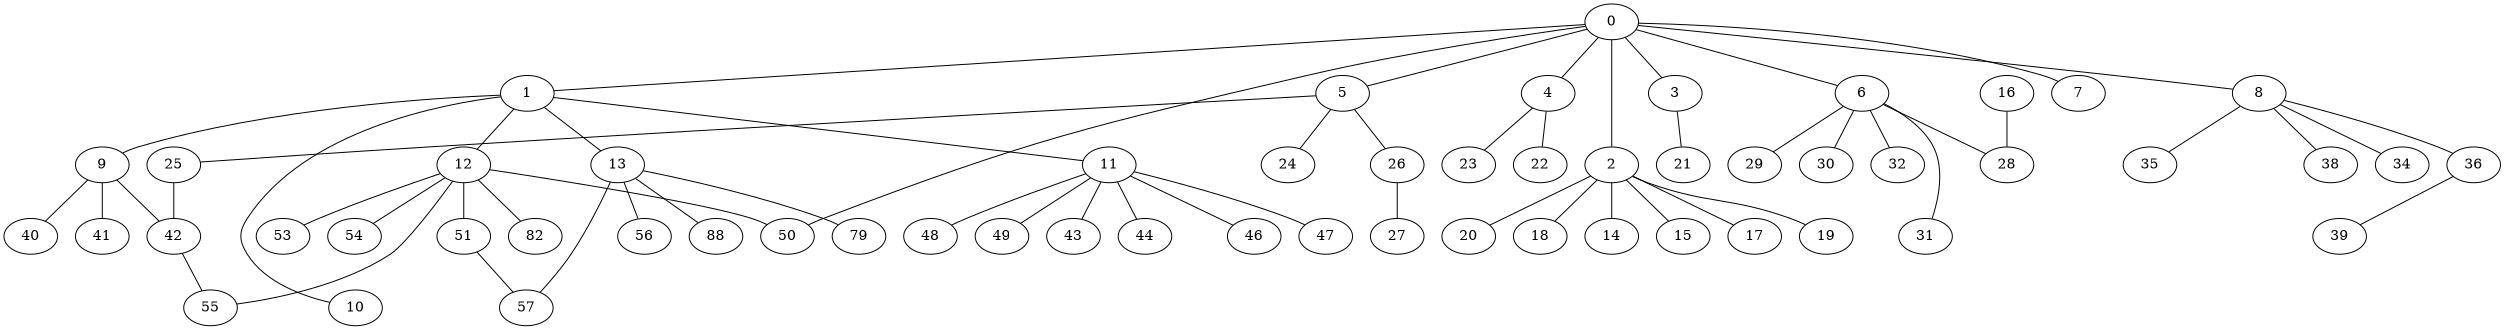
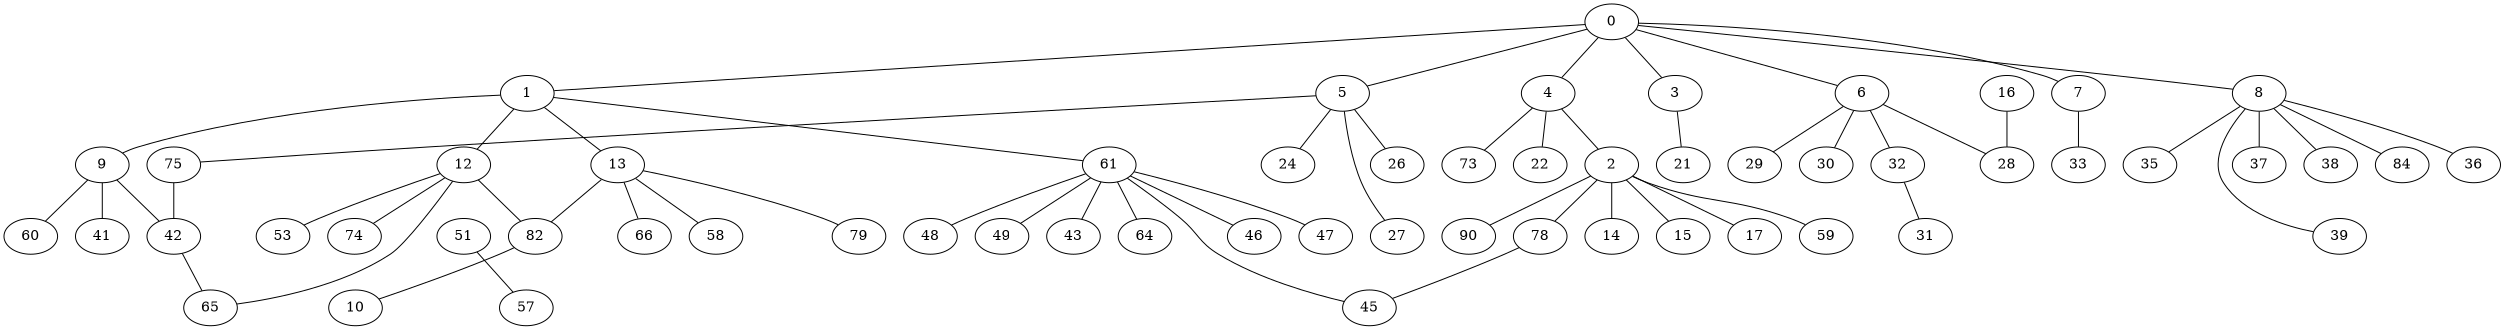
(1612, 93) -> (1580, 129)
(1935, 150) -> (1912, 201)
(174, 165) -> (174, 165)
(301, 165) -> (447, 275)
(1109, 165) -> (1109, 165)
(1469, 165) -> (1469, 165)
none -> (2078, 165)
none -> (2259, 165)
(2402, 165) -> (2402, 165)
(464, 201) -> none
(1397, 201) -> (1356, 169)
(2407, 201) -> (2231, 192)
(31, 236) -> (31, 236)
(355, 236) -> (355, 236)
(644, 236) -> (644, 236)
(716, 236) -> (716, 236)
(787, 236) -> none
(1145, 236) -> (1145, 236)
(1469, 236) -> (1469, 236)
(1540, 236) -> (1540, 236)
(1826, 236) -> (1826, 236)
(580, 240) -> (576, 201)
(211, 308) -> (211, 308)
none -> (1369, 308)
